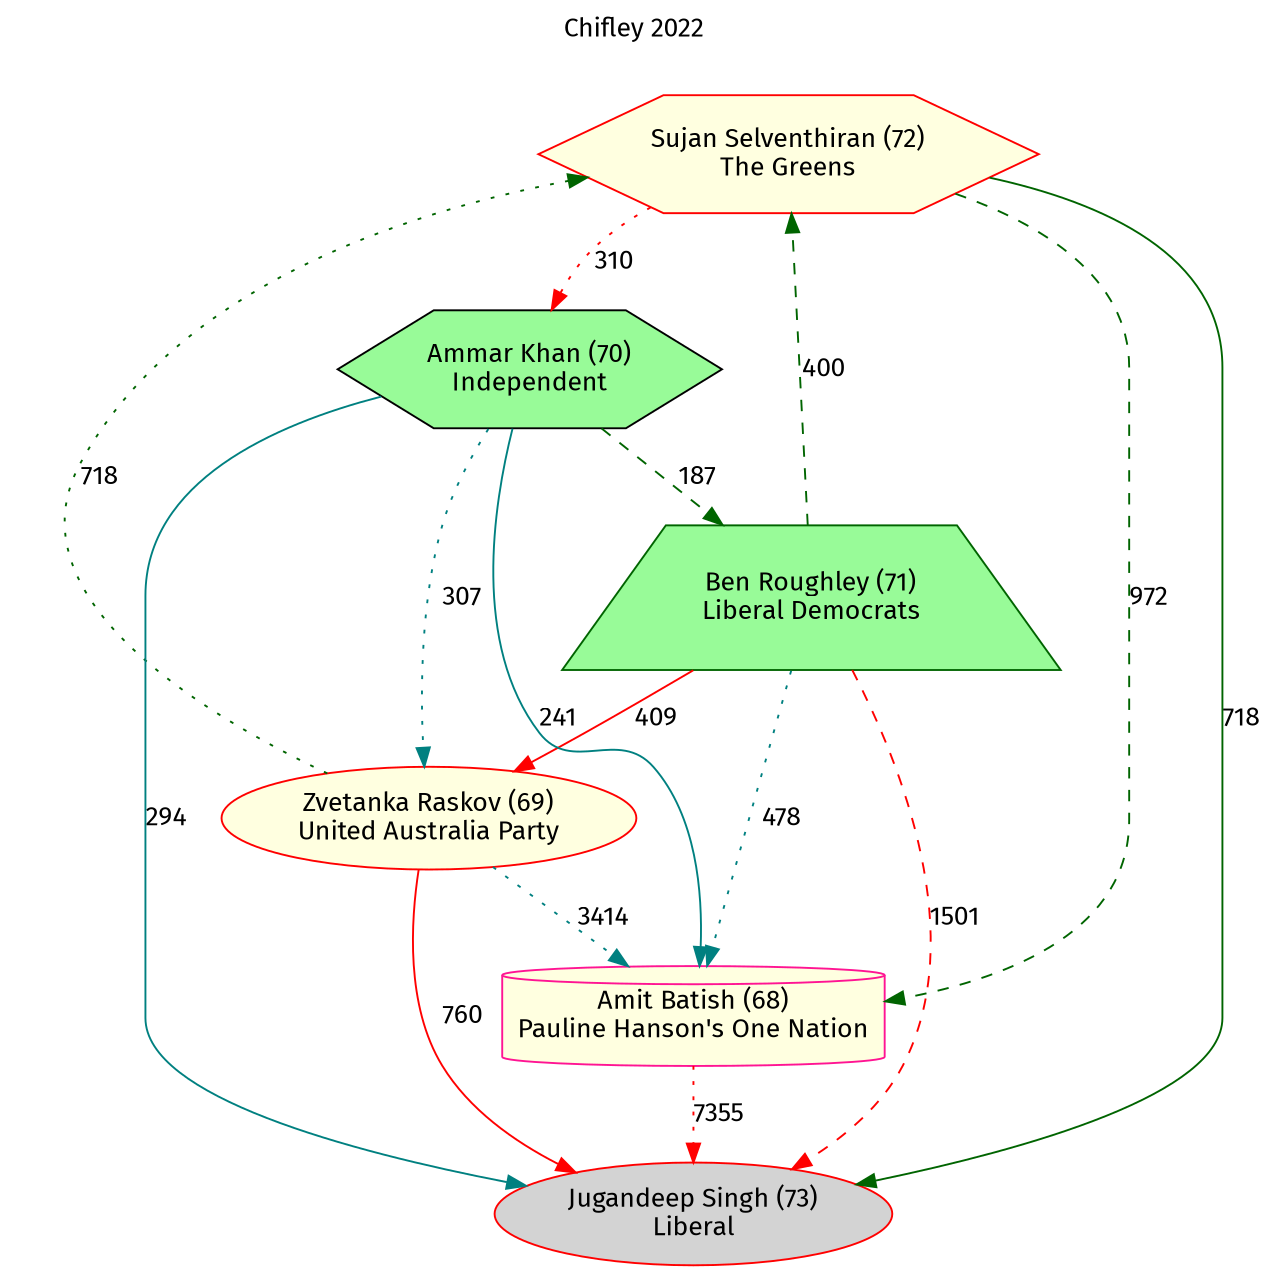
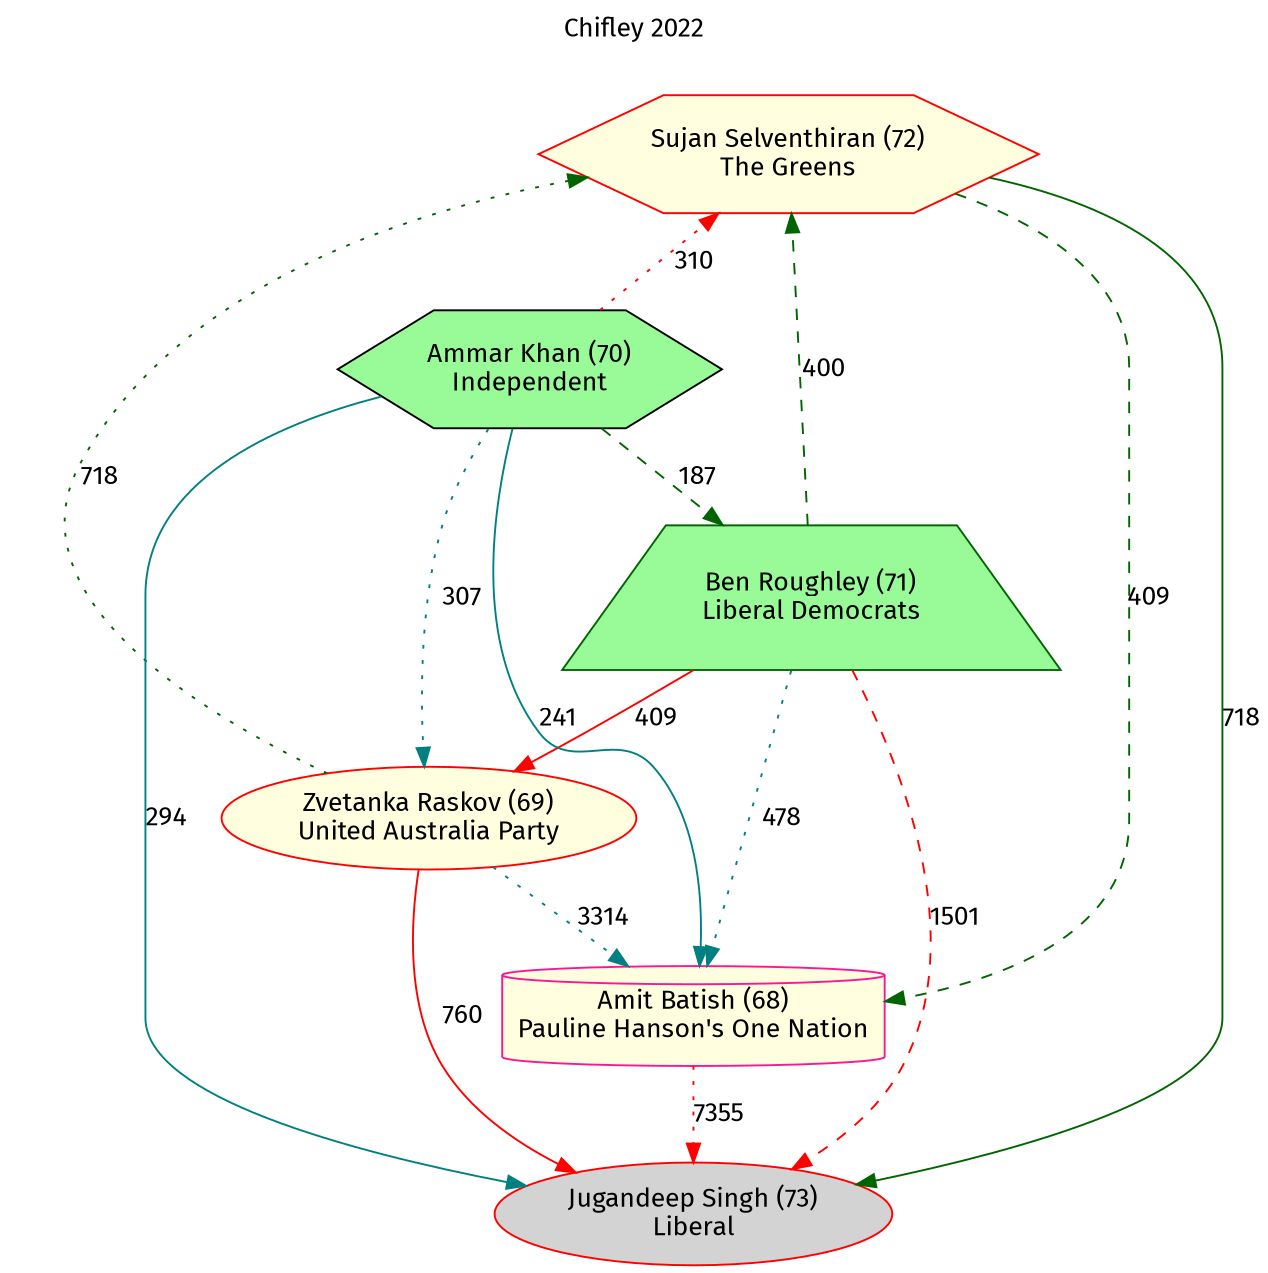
(599, 243) -> (652, 268)
(1149, 598) -> (1149, 598)
(604, 918) -> (604, 918)
